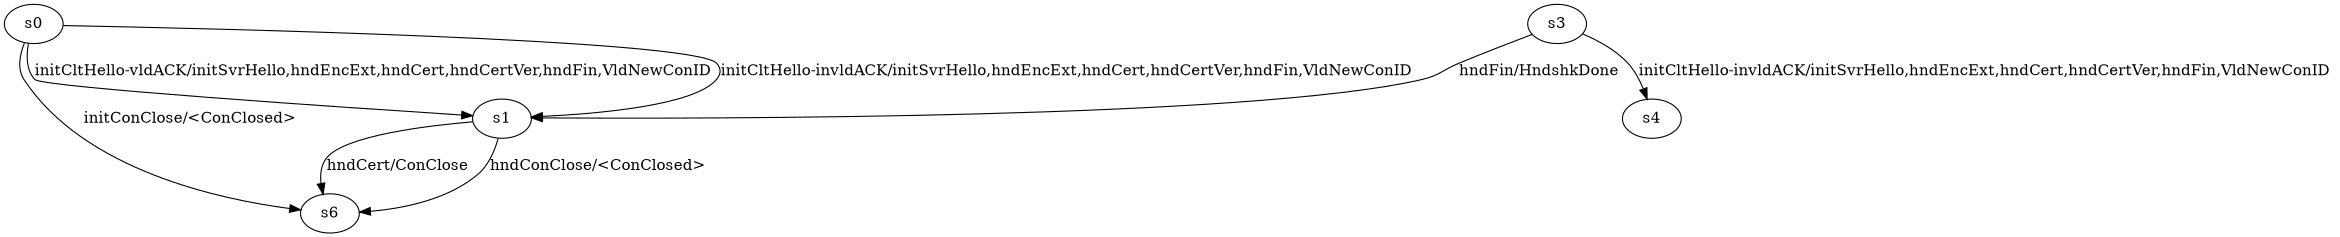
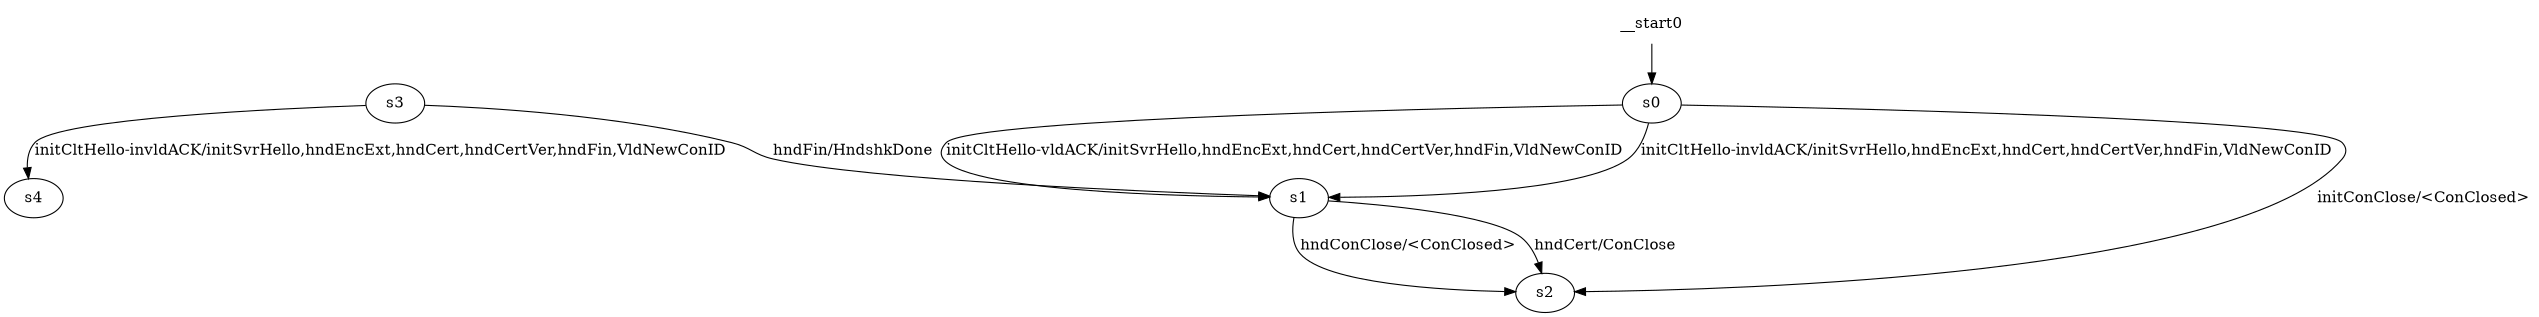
none -> (1652, 24)
(330, 213) -> (1545, 293)
